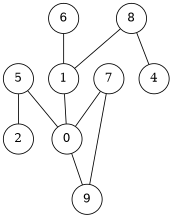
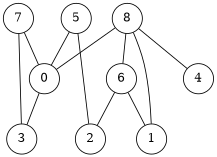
none -> (124, 48)
(65, 109) -> (86, 49)
none -> (106, 109)
(87, 199) -> (22, 139)
